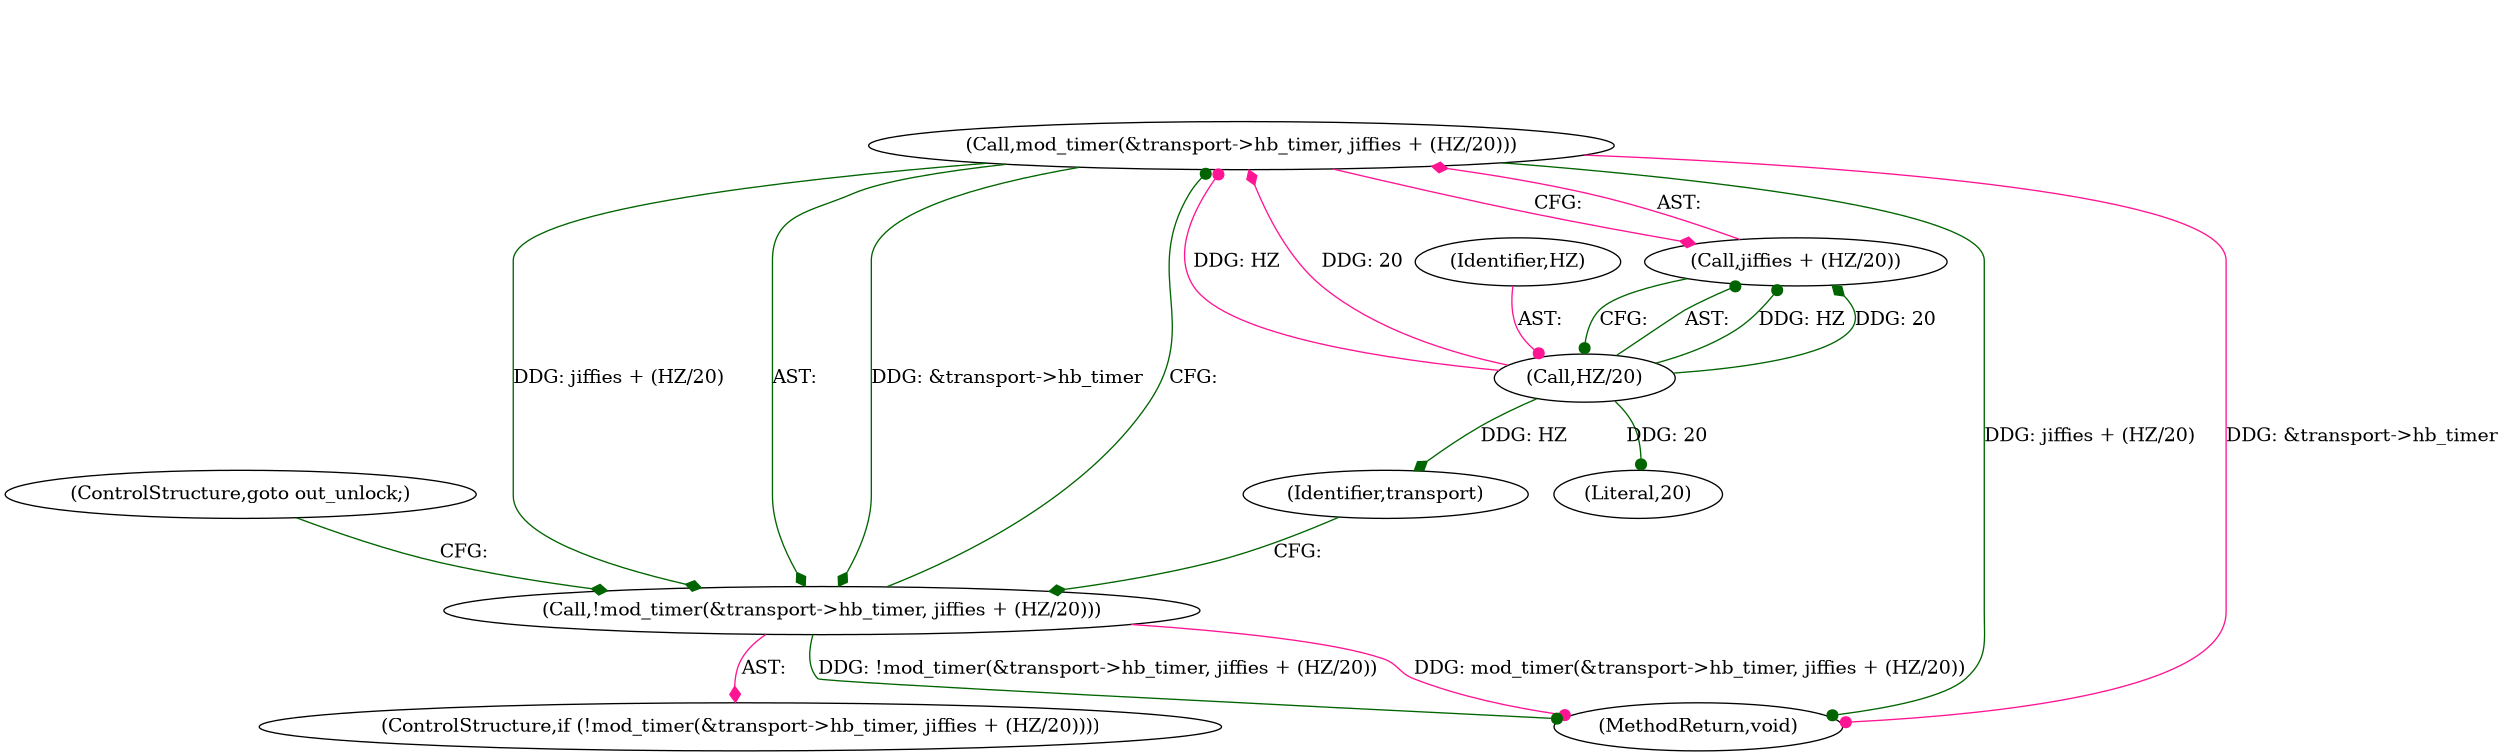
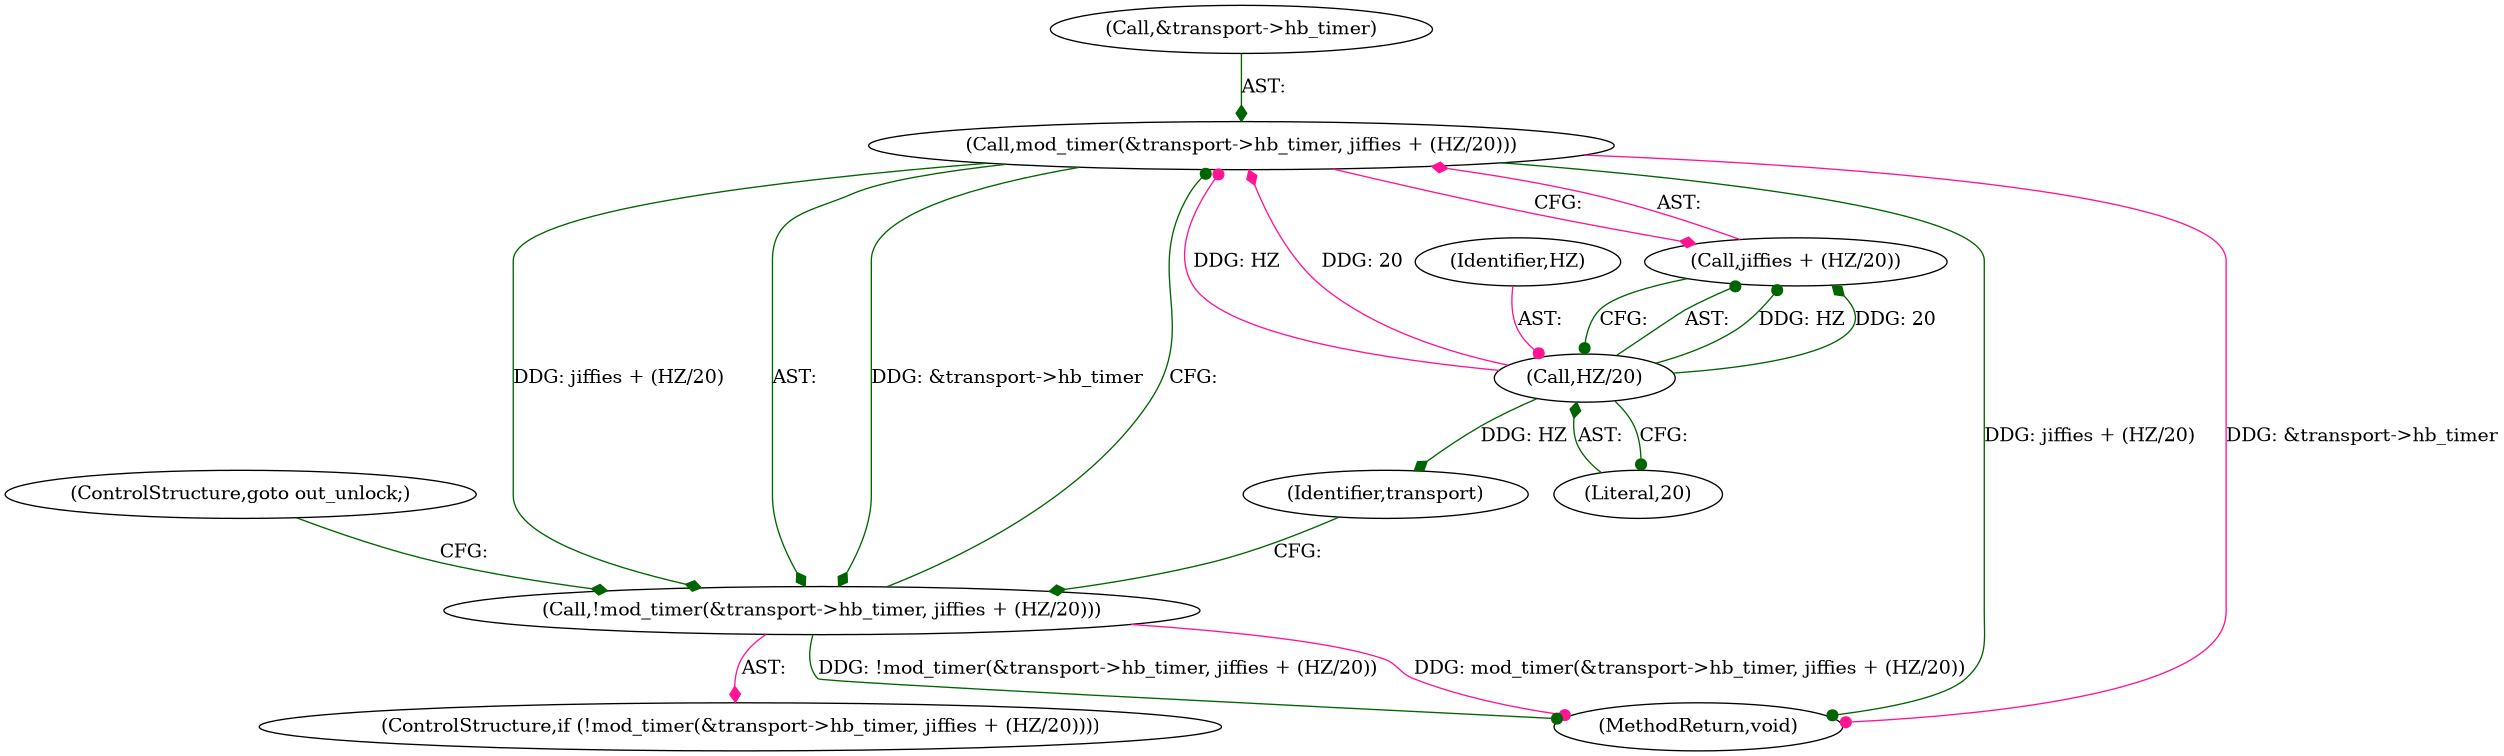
none -> (1241, 29)
(1667, 436) -> (1667, 436)
none -> (1580, 449)
